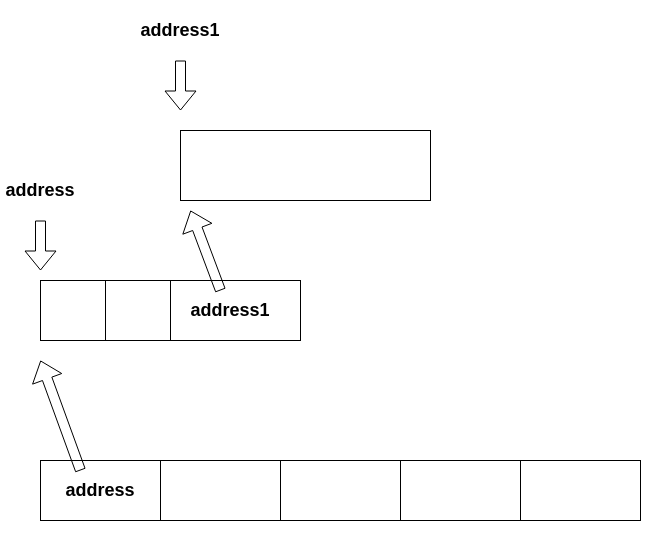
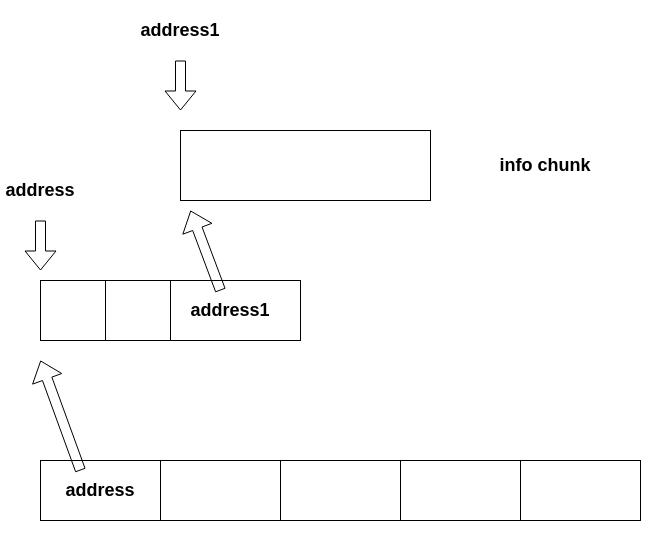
none -> (546, 166)
